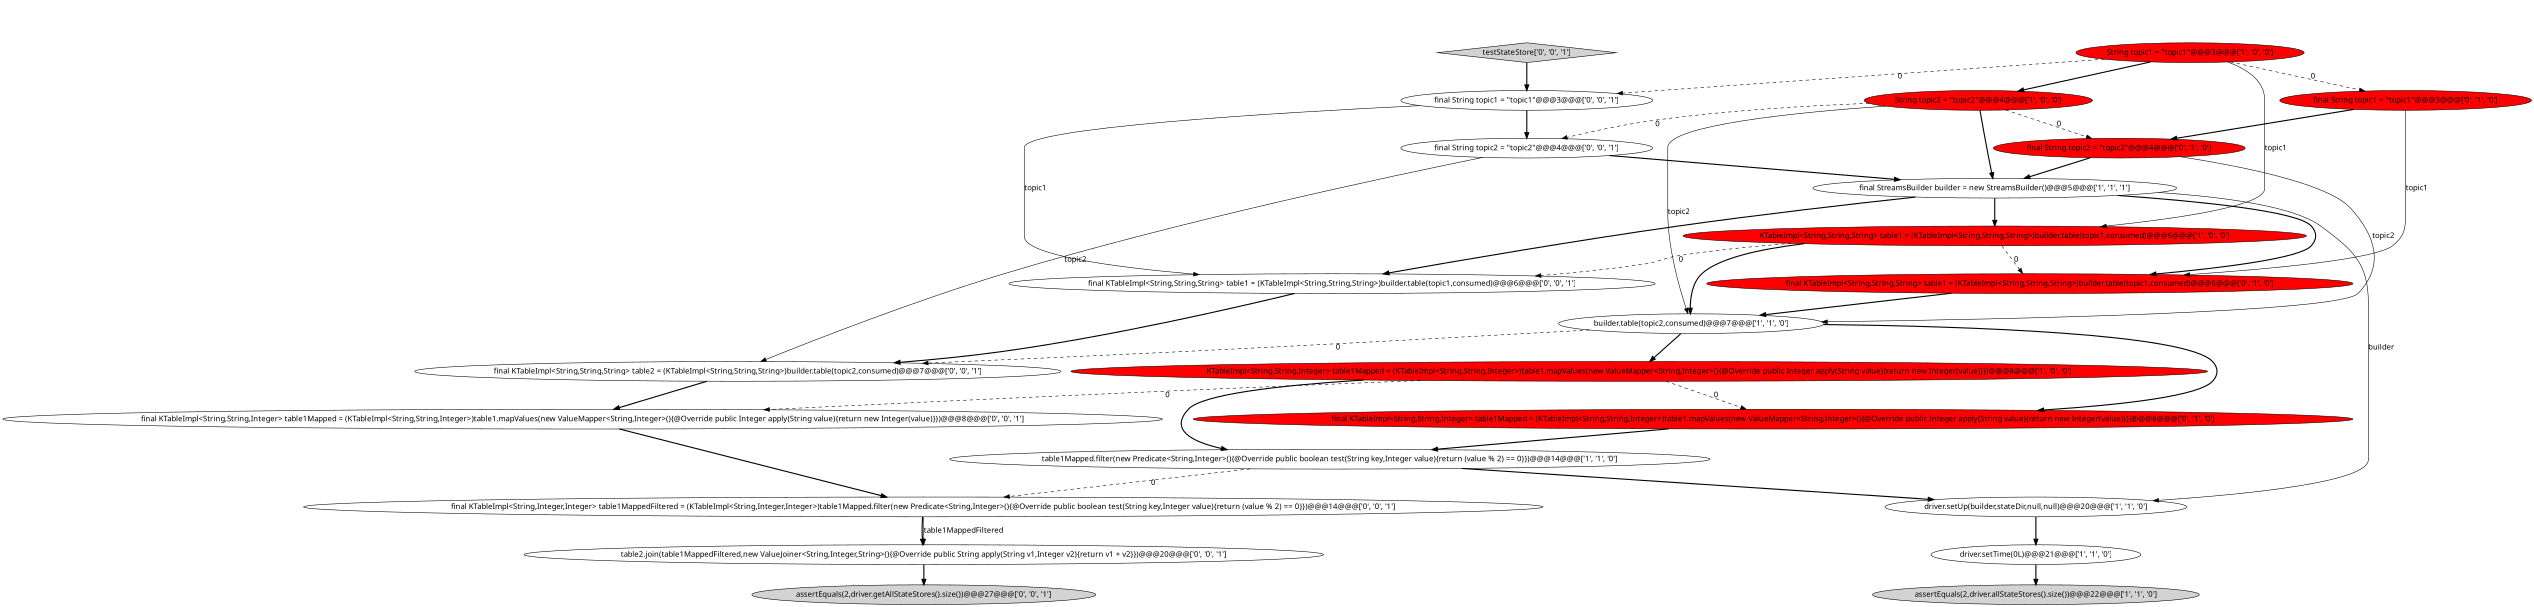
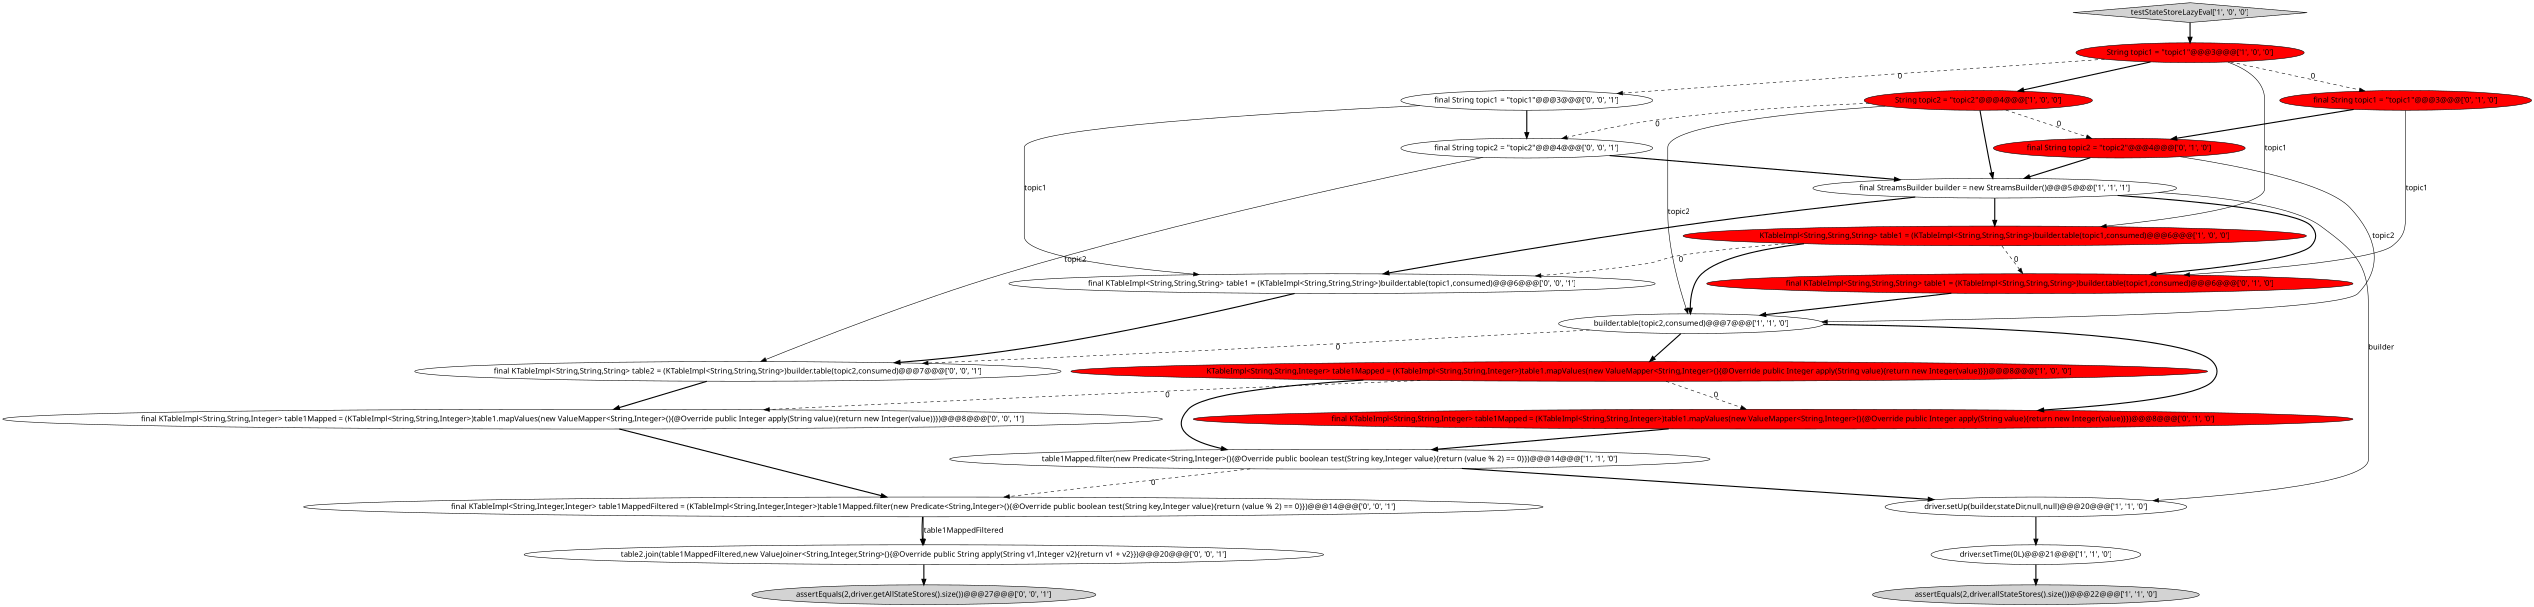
none -> (2190, 13)
(1527, 53) -> none
